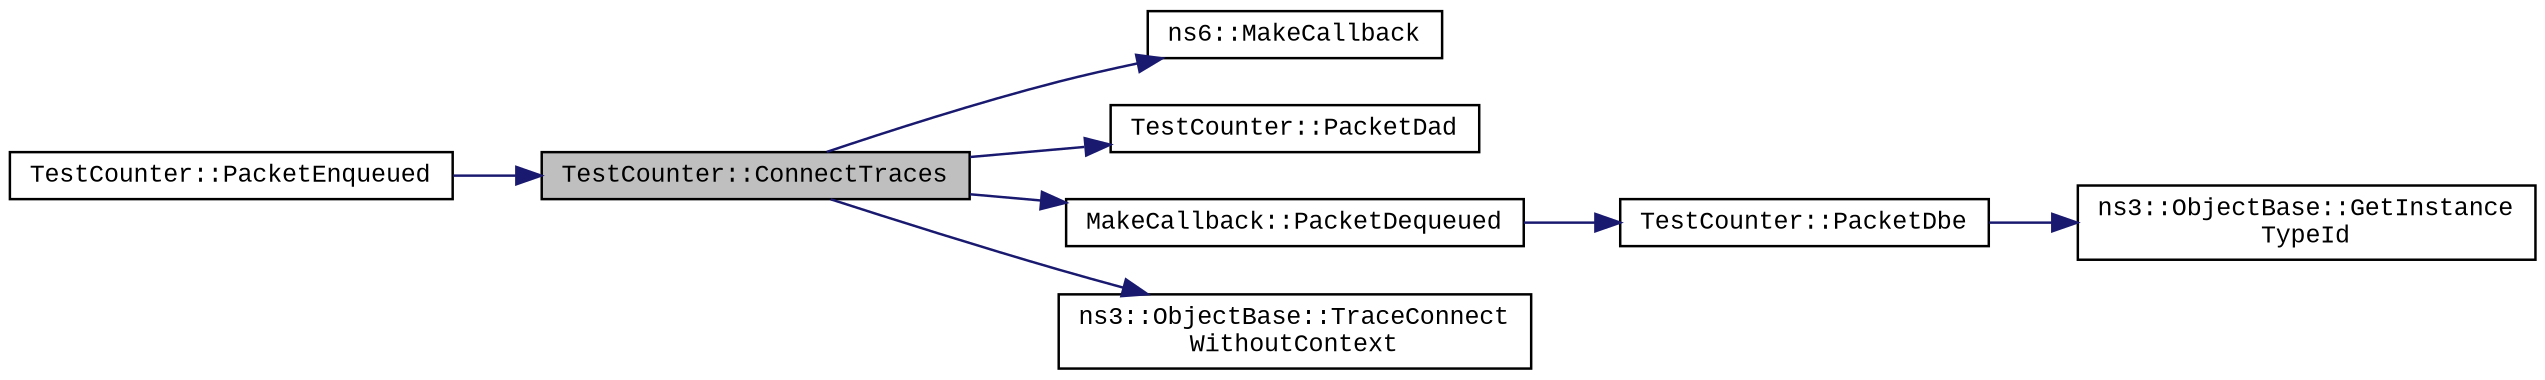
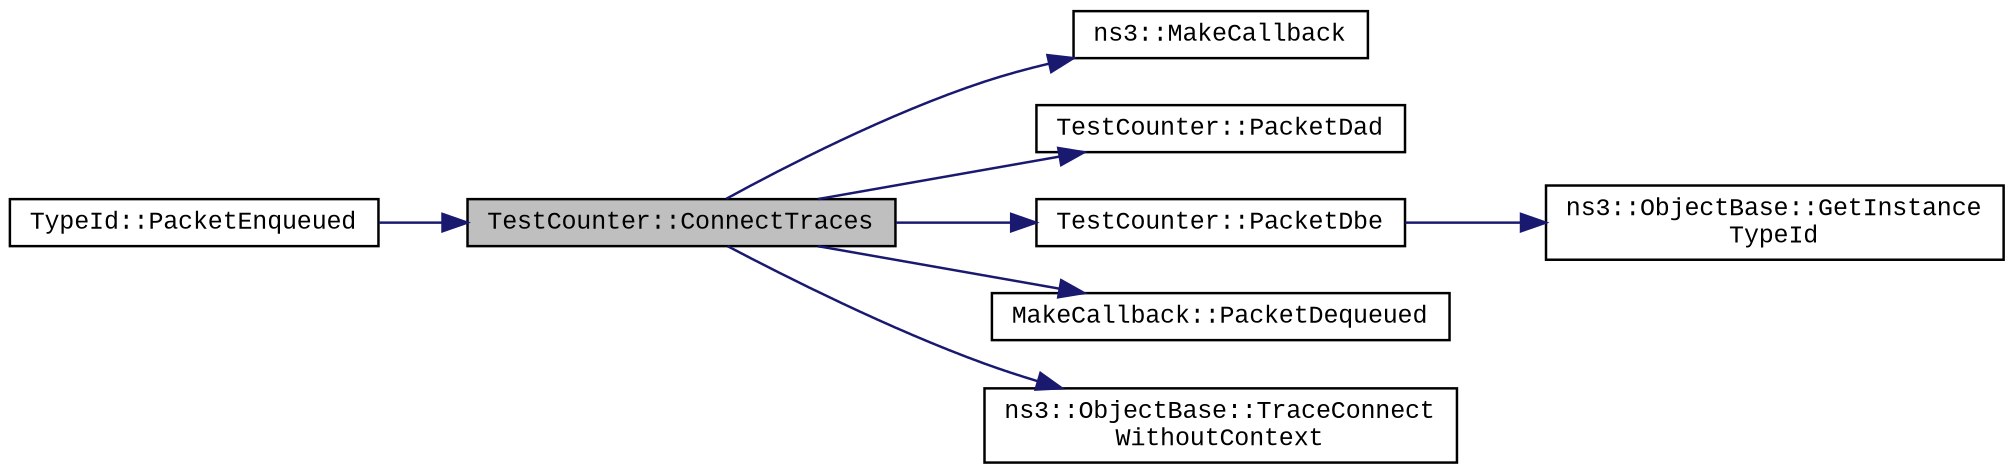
(1295, 35) -> (1221, 35)
(231, 176) -> (194, 223)
(1559, 223) -> (953, 223)
